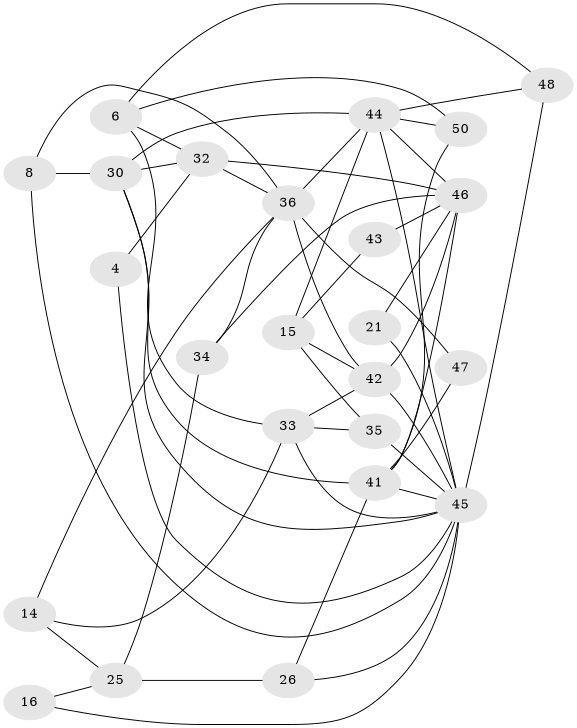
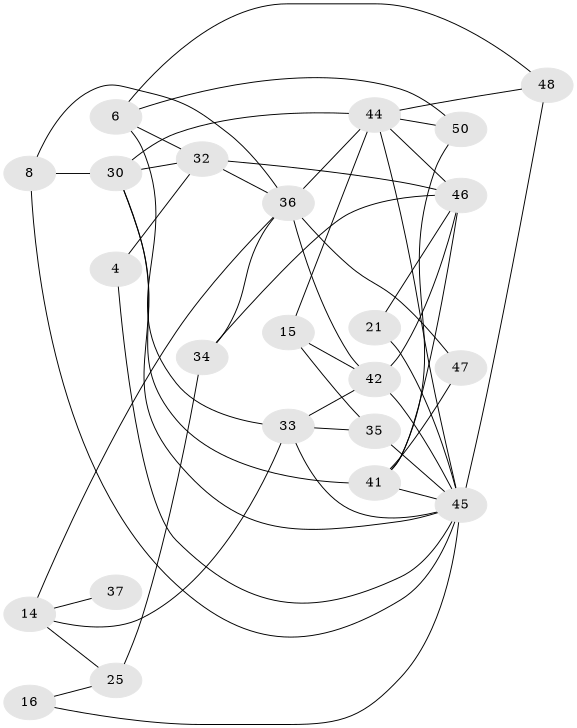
(375, 240) -> none
none -> (116, 592)
(288, 680) -> none
